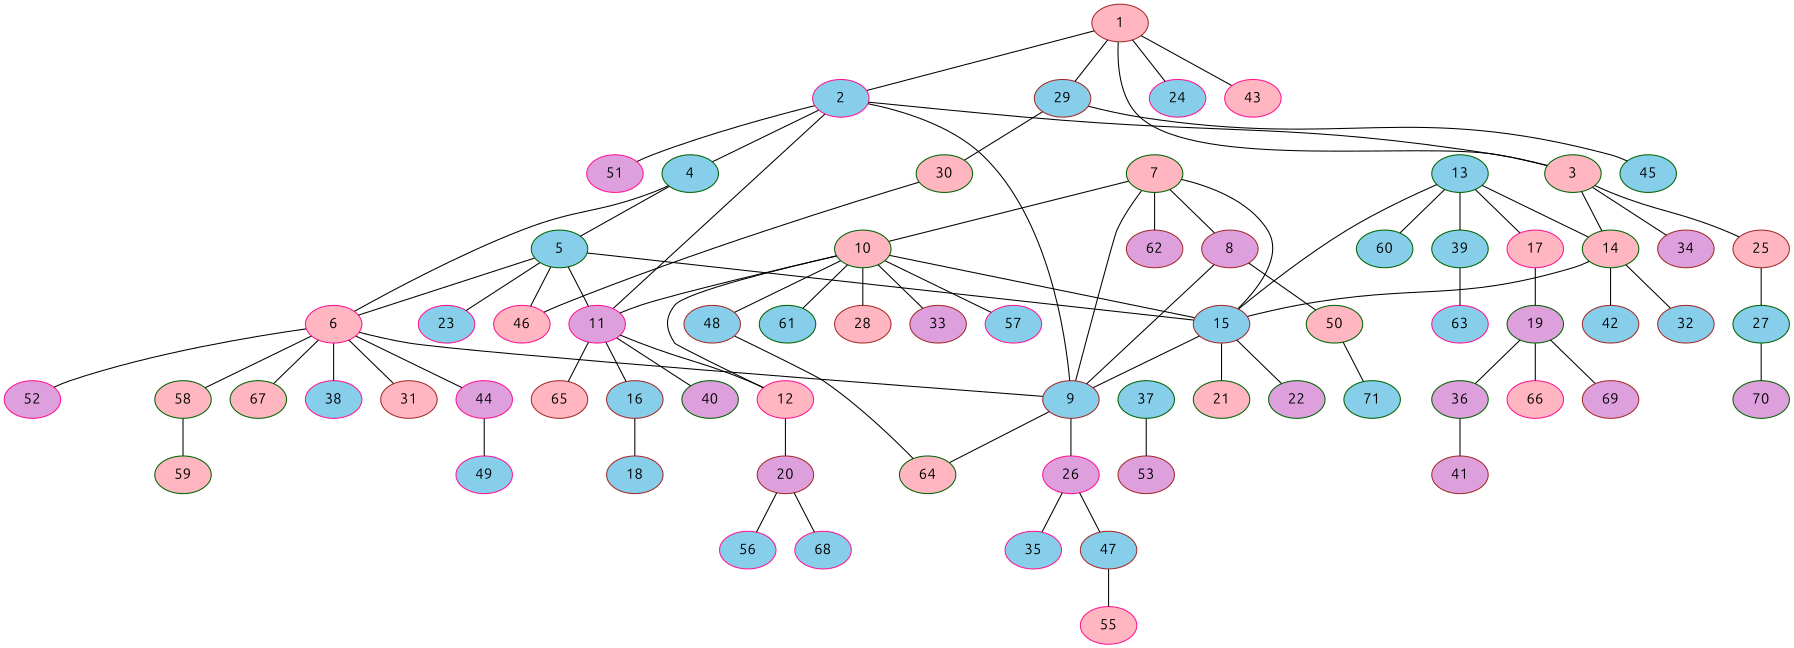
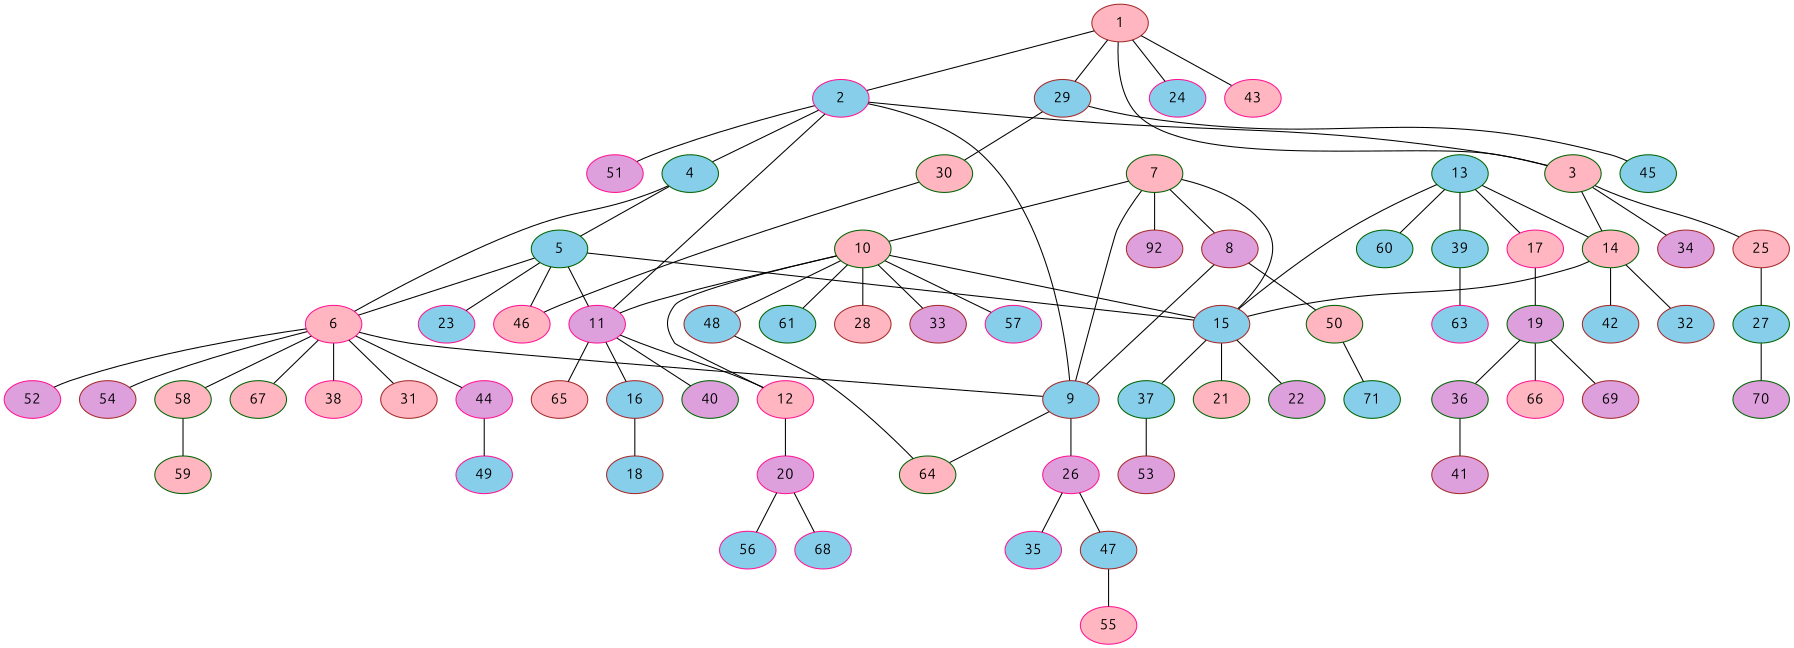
(1155, 249) -> (1155, 249)
(1146, 362) -> (1184, 362)
none -> (108, 400)
(334, 400) -> (334, 400)
(785, 475) -> (785, 475)
